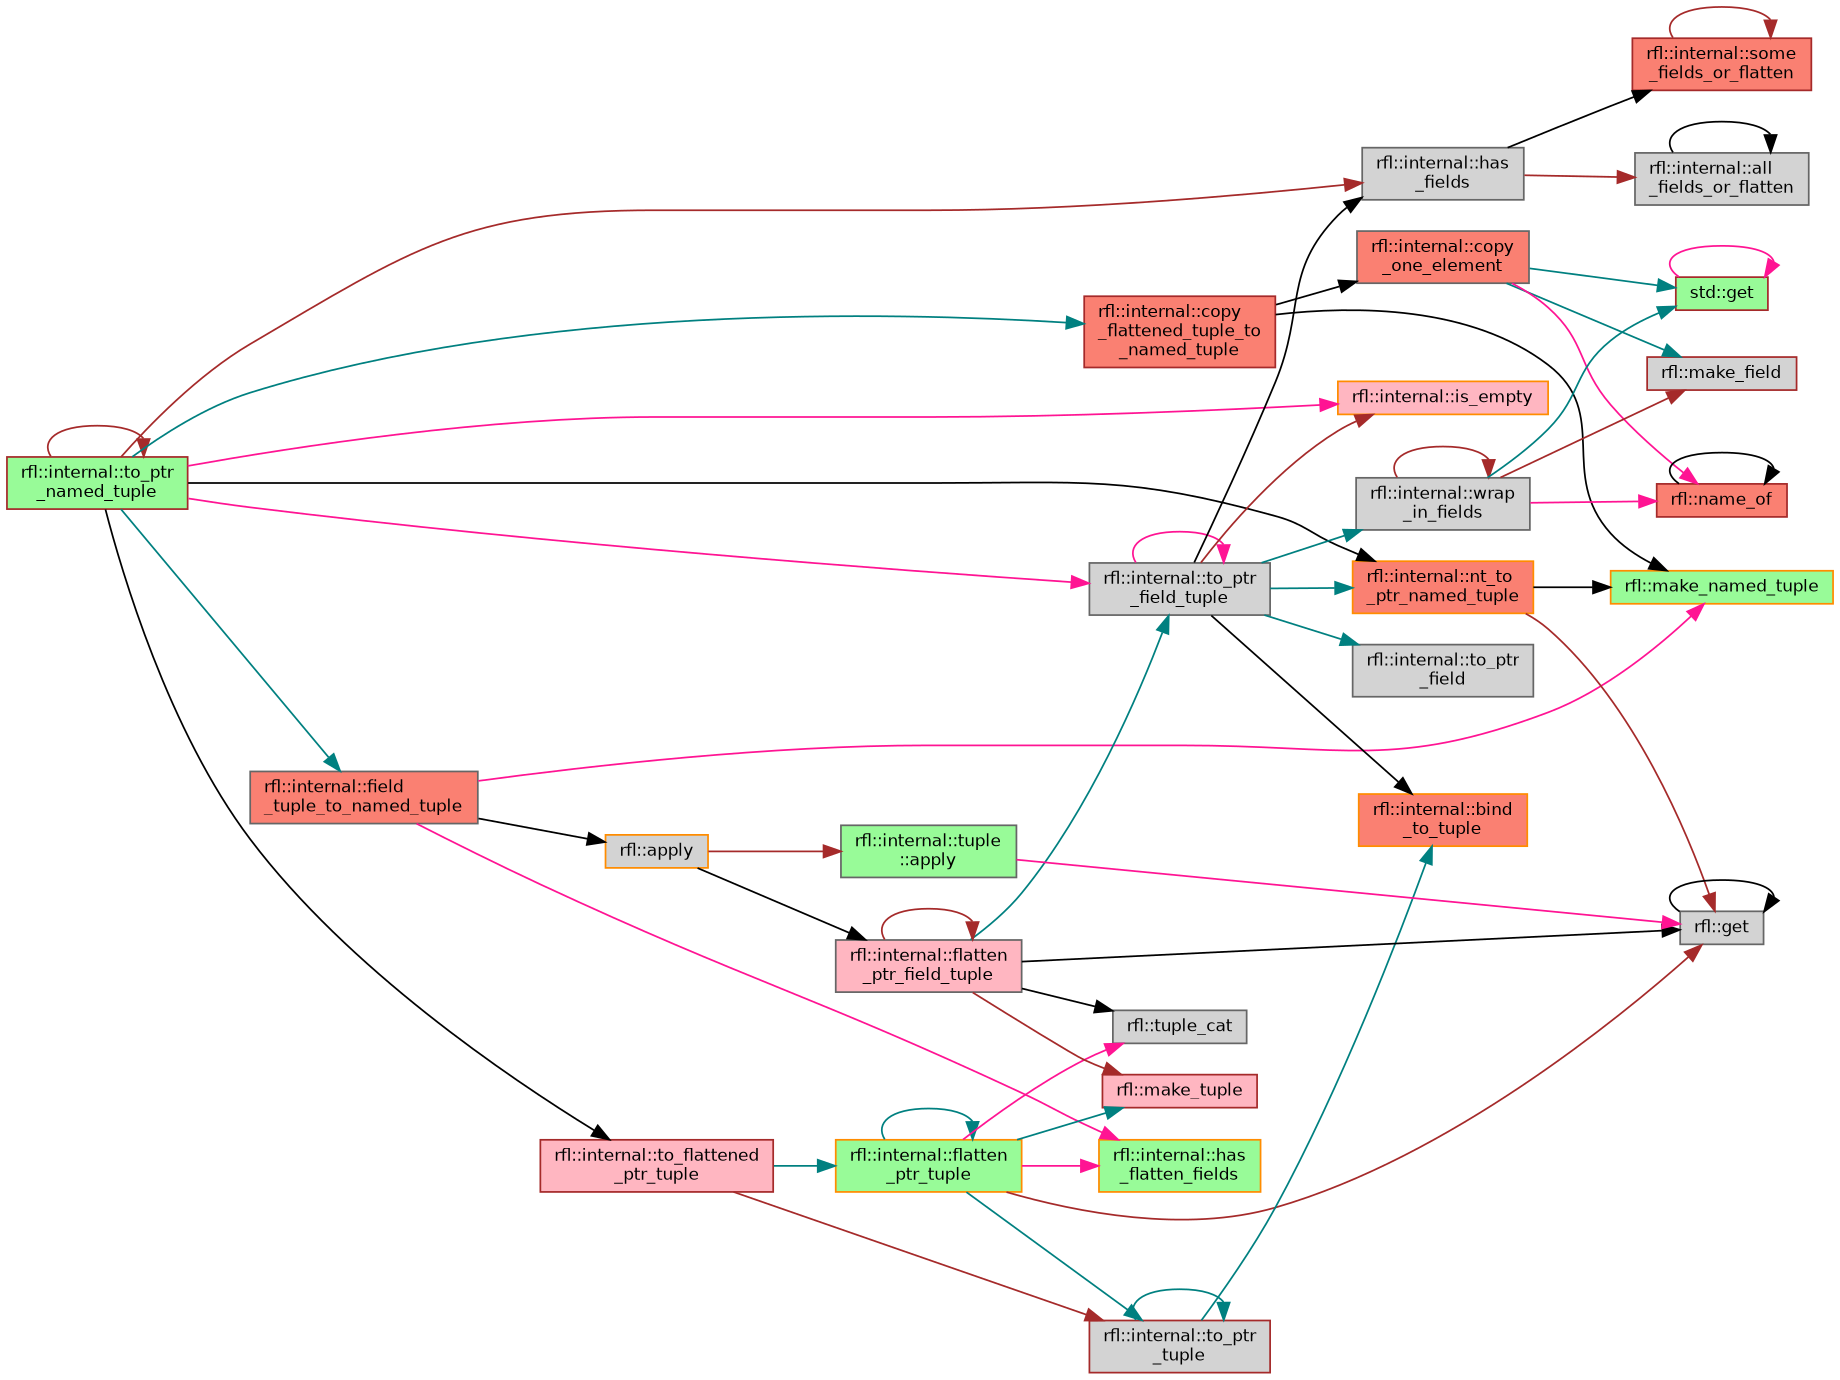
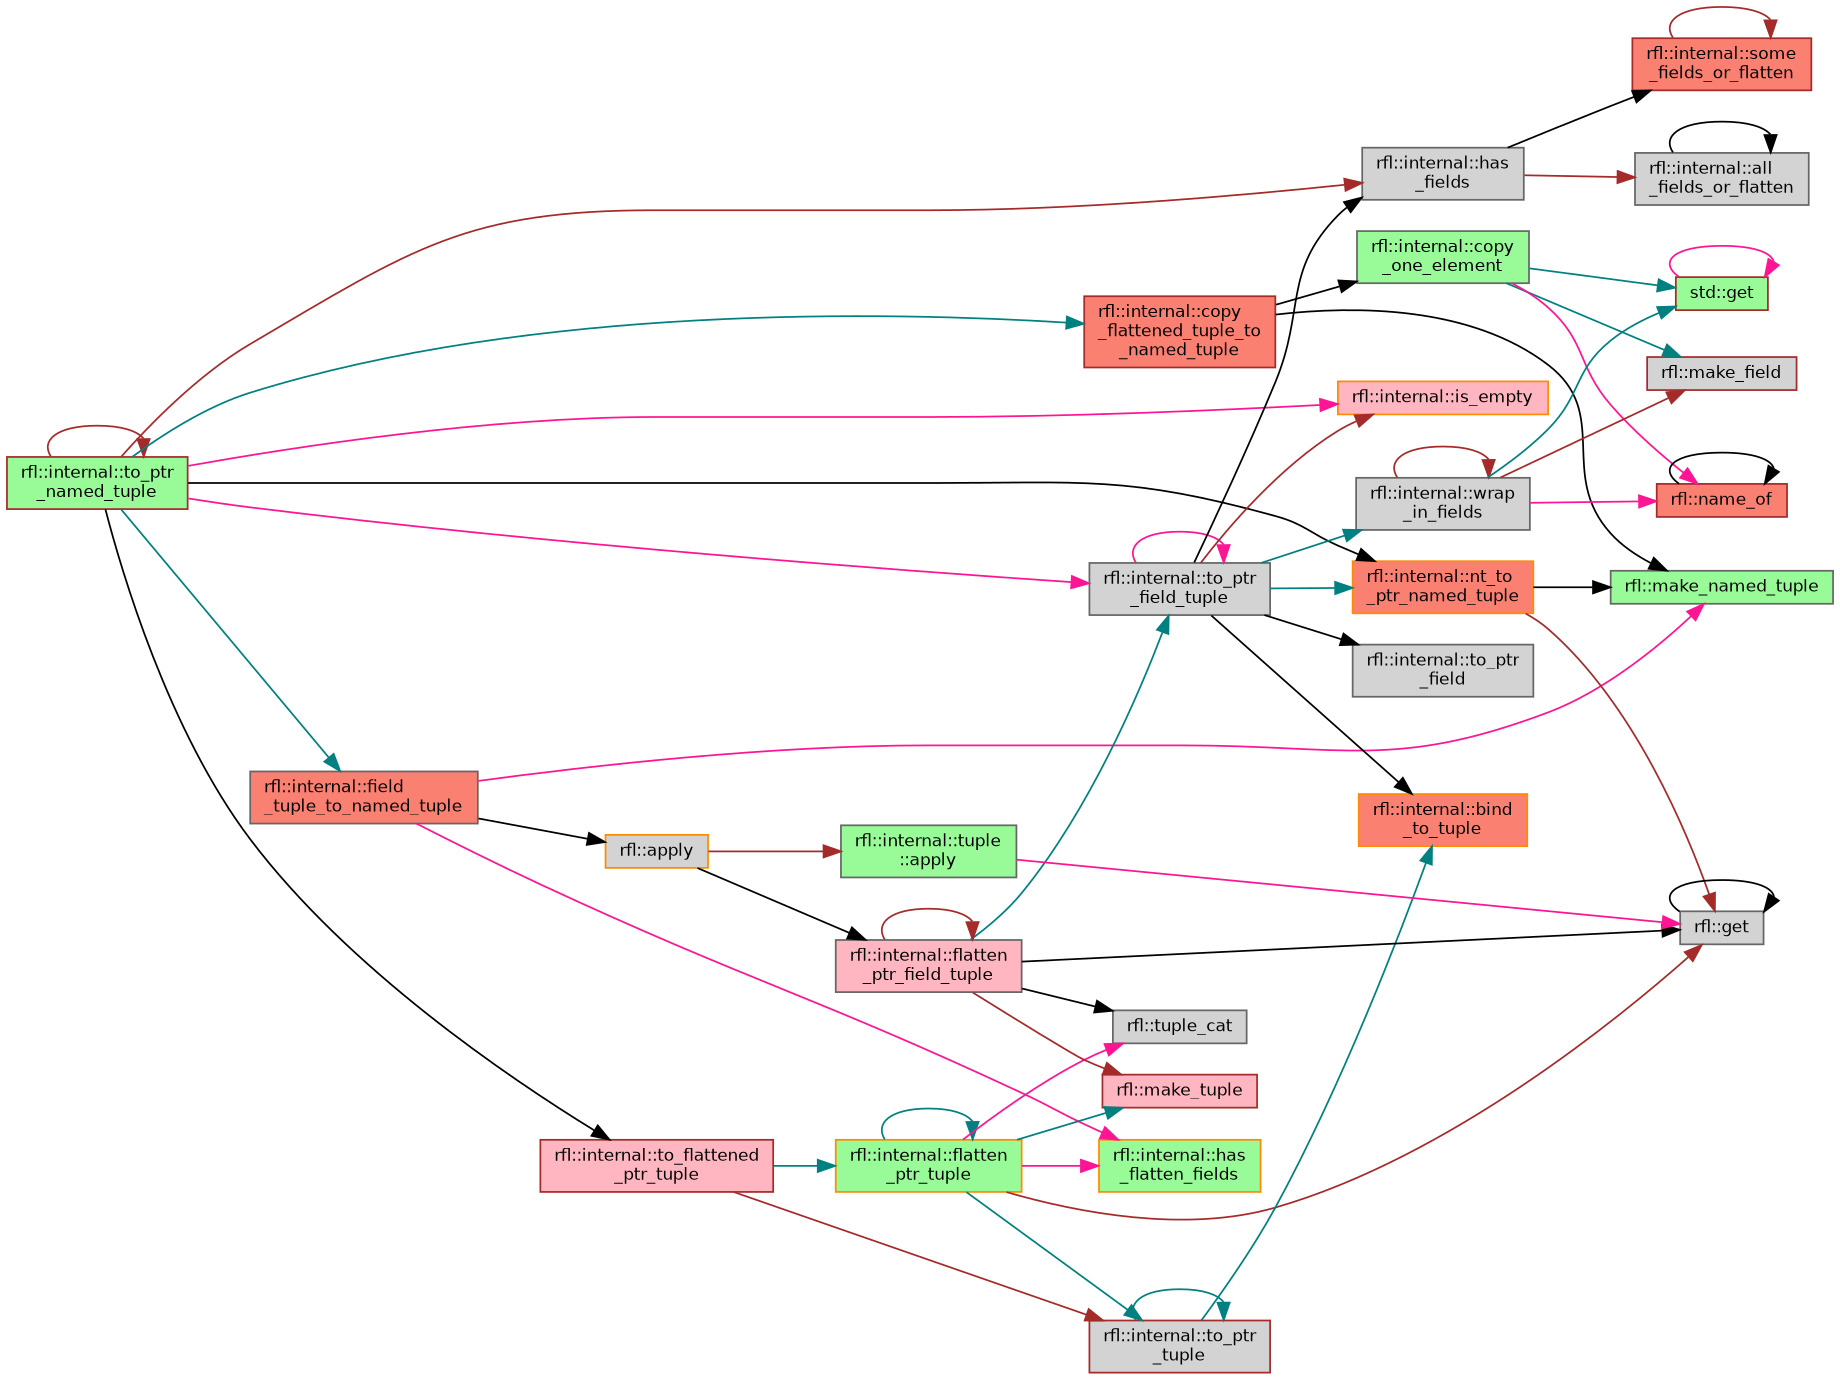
(1443, 257) -> (1443, 257)
(1722, 587) -> (1722, 587)
(1303, 627) -> (1303, 627)
